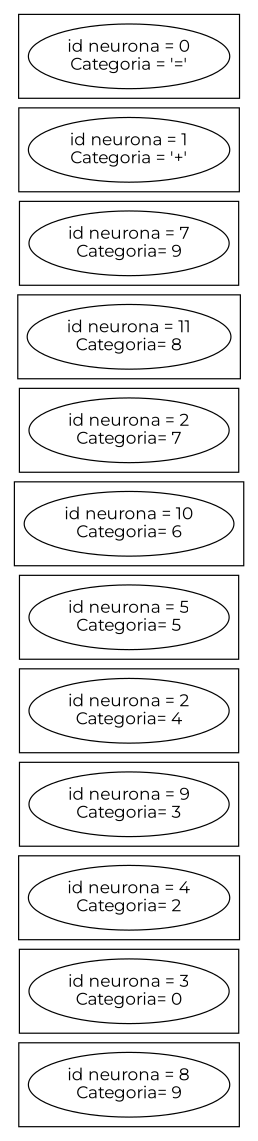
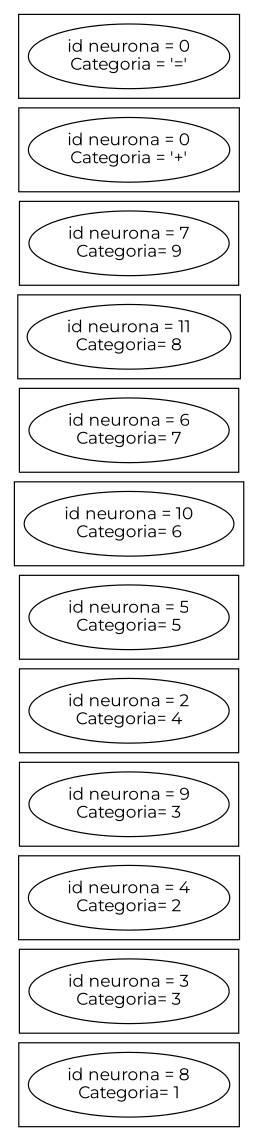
(129, 150) -> (129, 150)
(129, 430) -> (129, 430)
(129, 991) -> (129, 991)
(129, 1085) -> (129, 1085)
